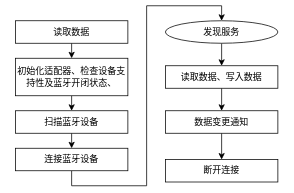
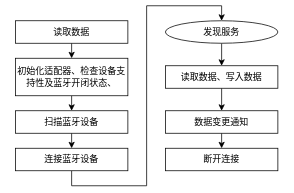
(222, 171) -> (222, 159)
